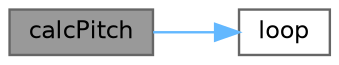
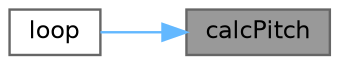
(184, 32) -> (131, 32)
